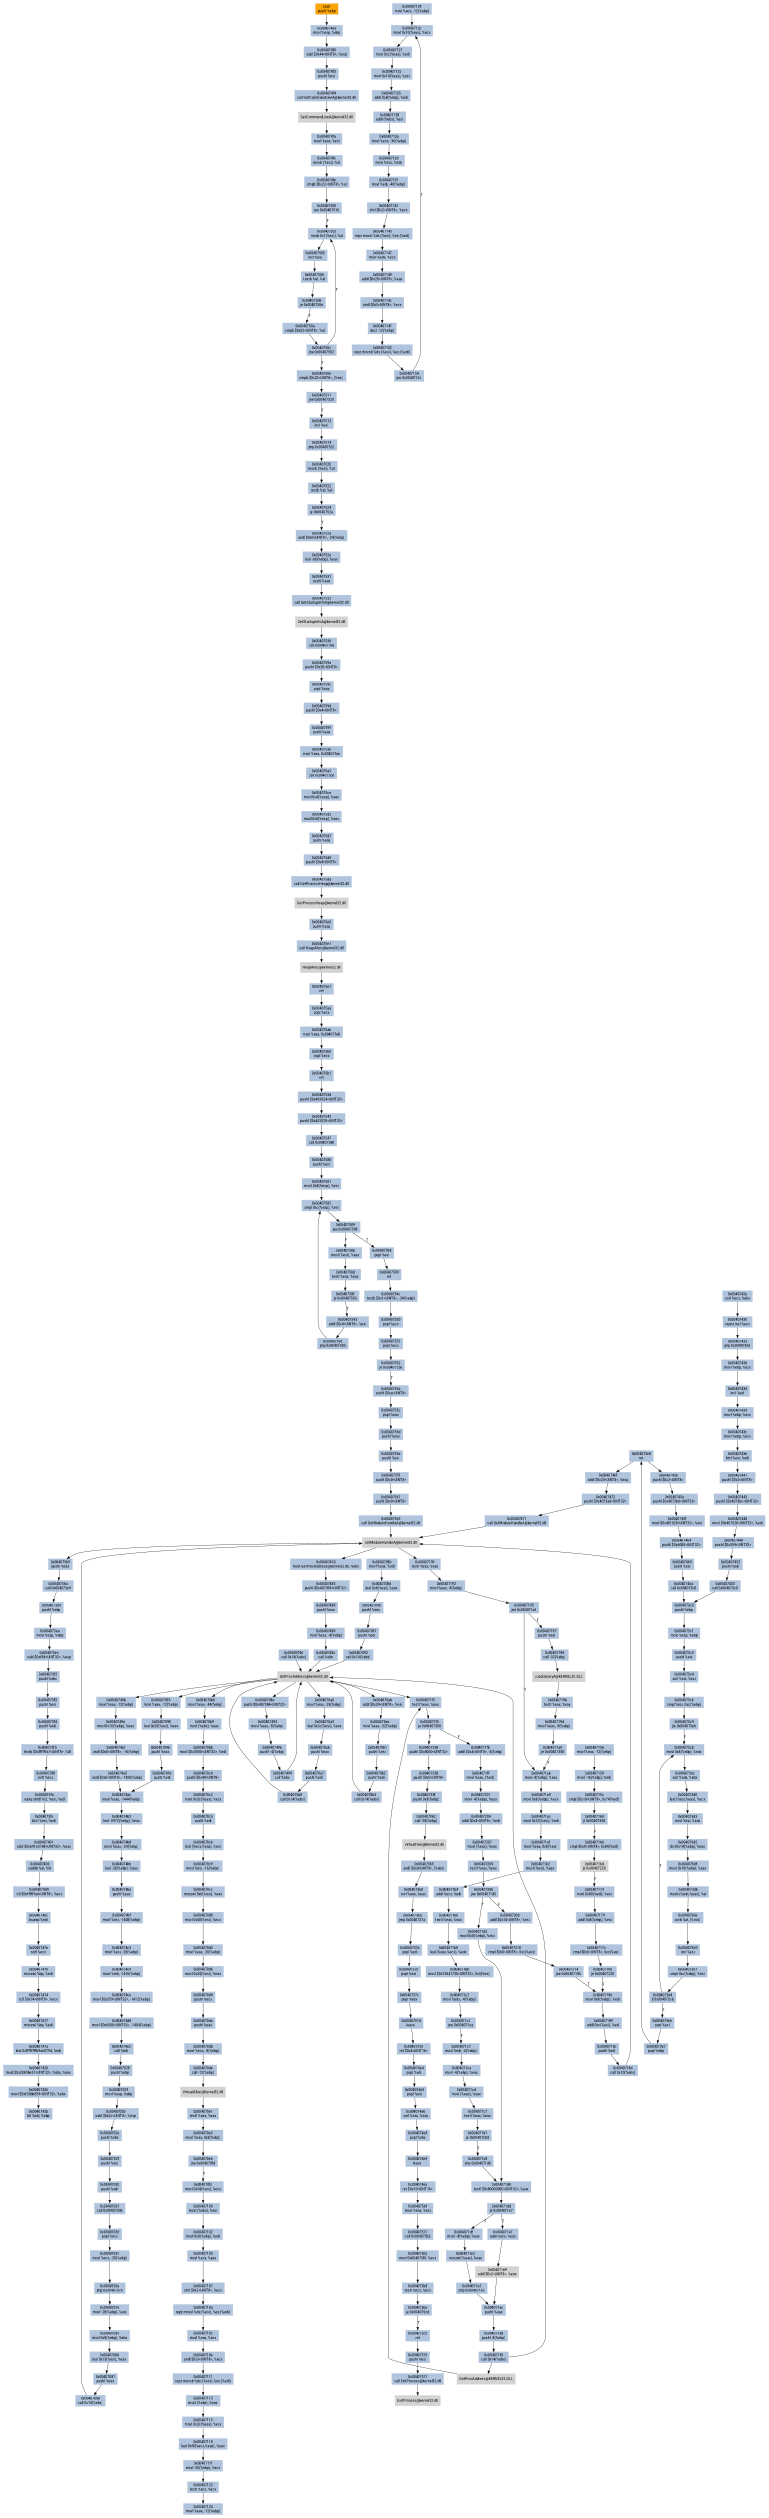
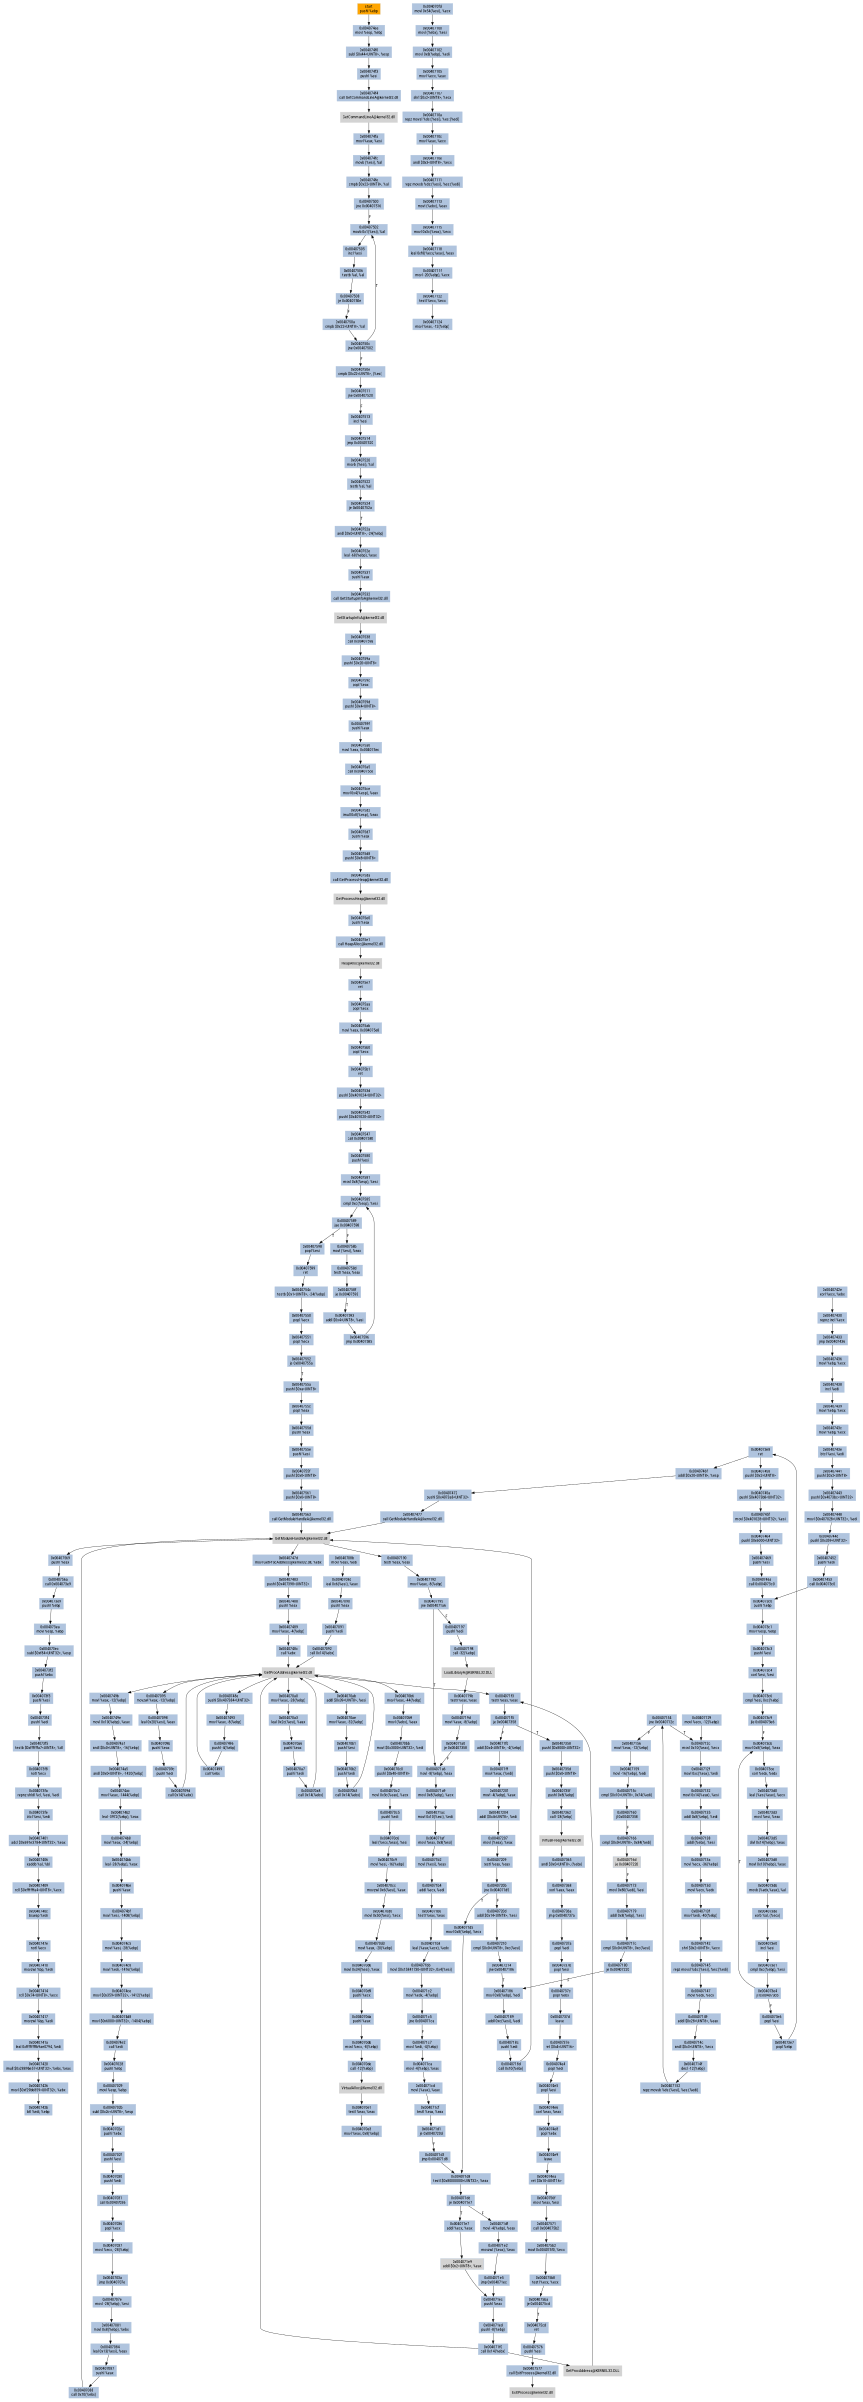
(161, 1702) -> (156, 1698)
none -> (648, 1732)
(143, 1786) -> (172, 1781)
(203, 2161) -> none
